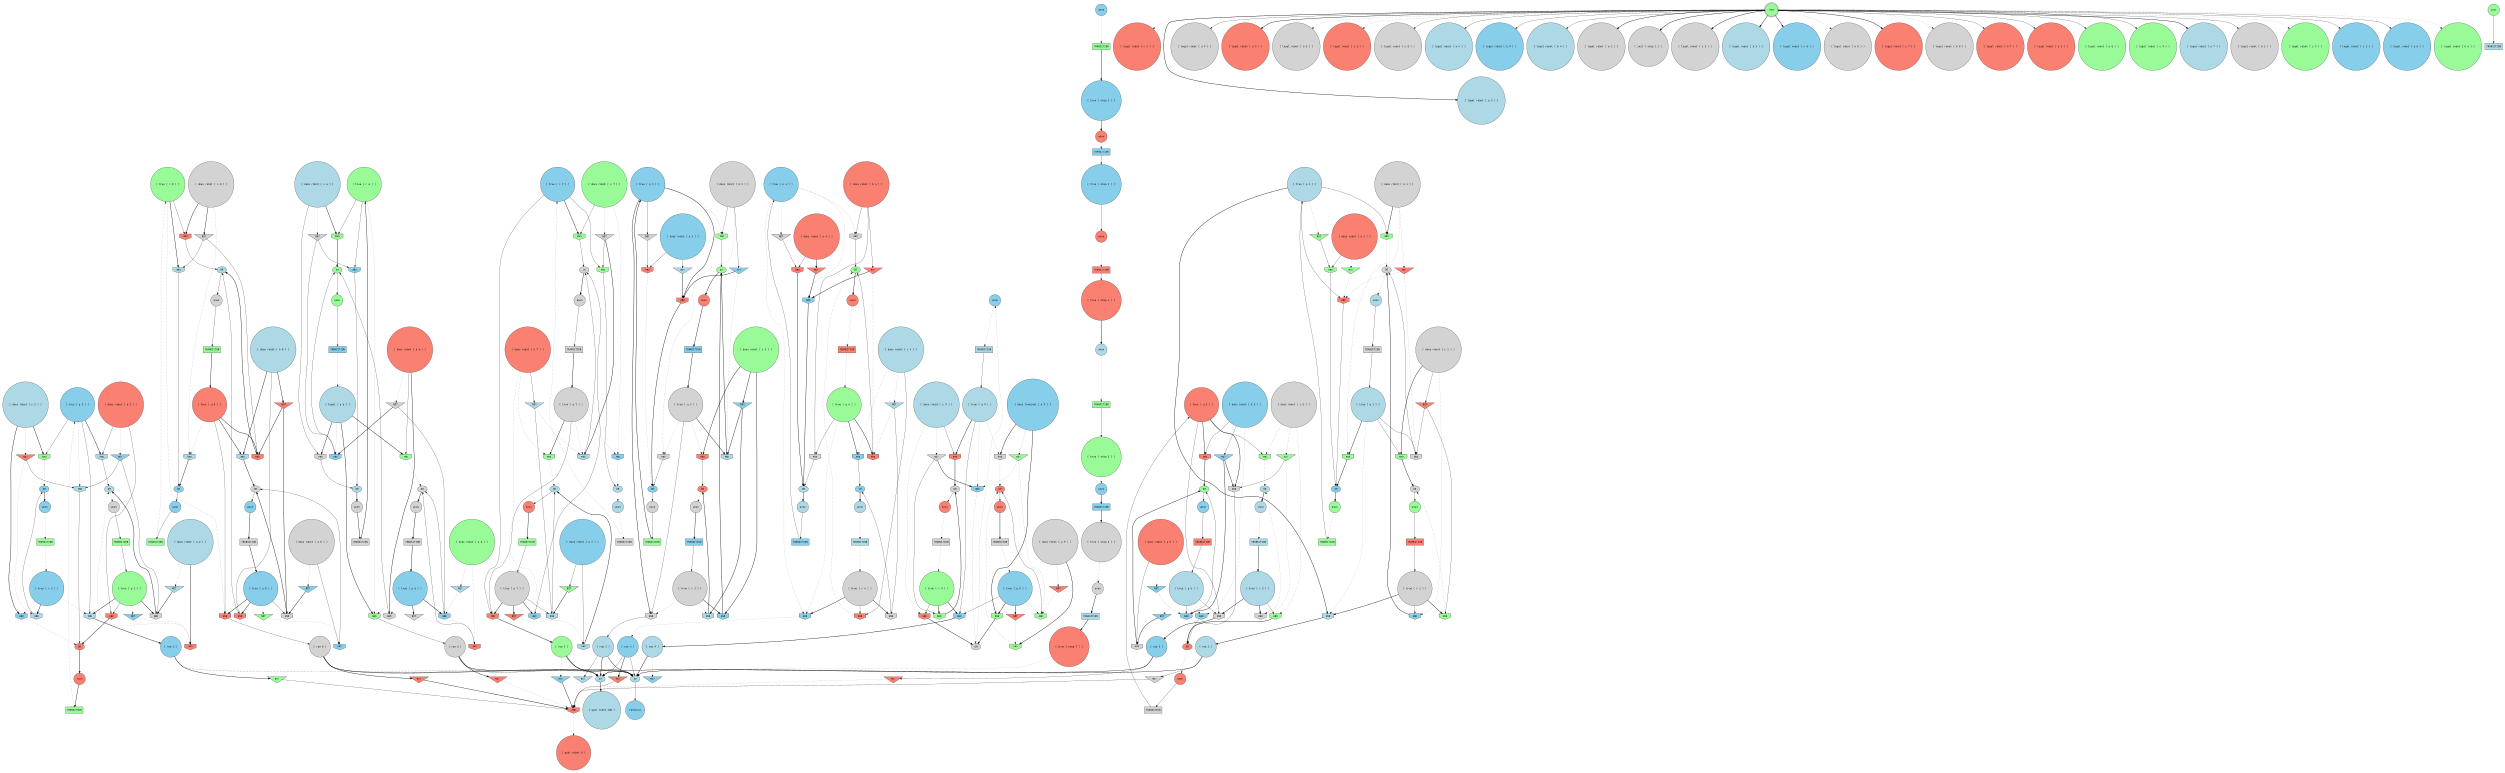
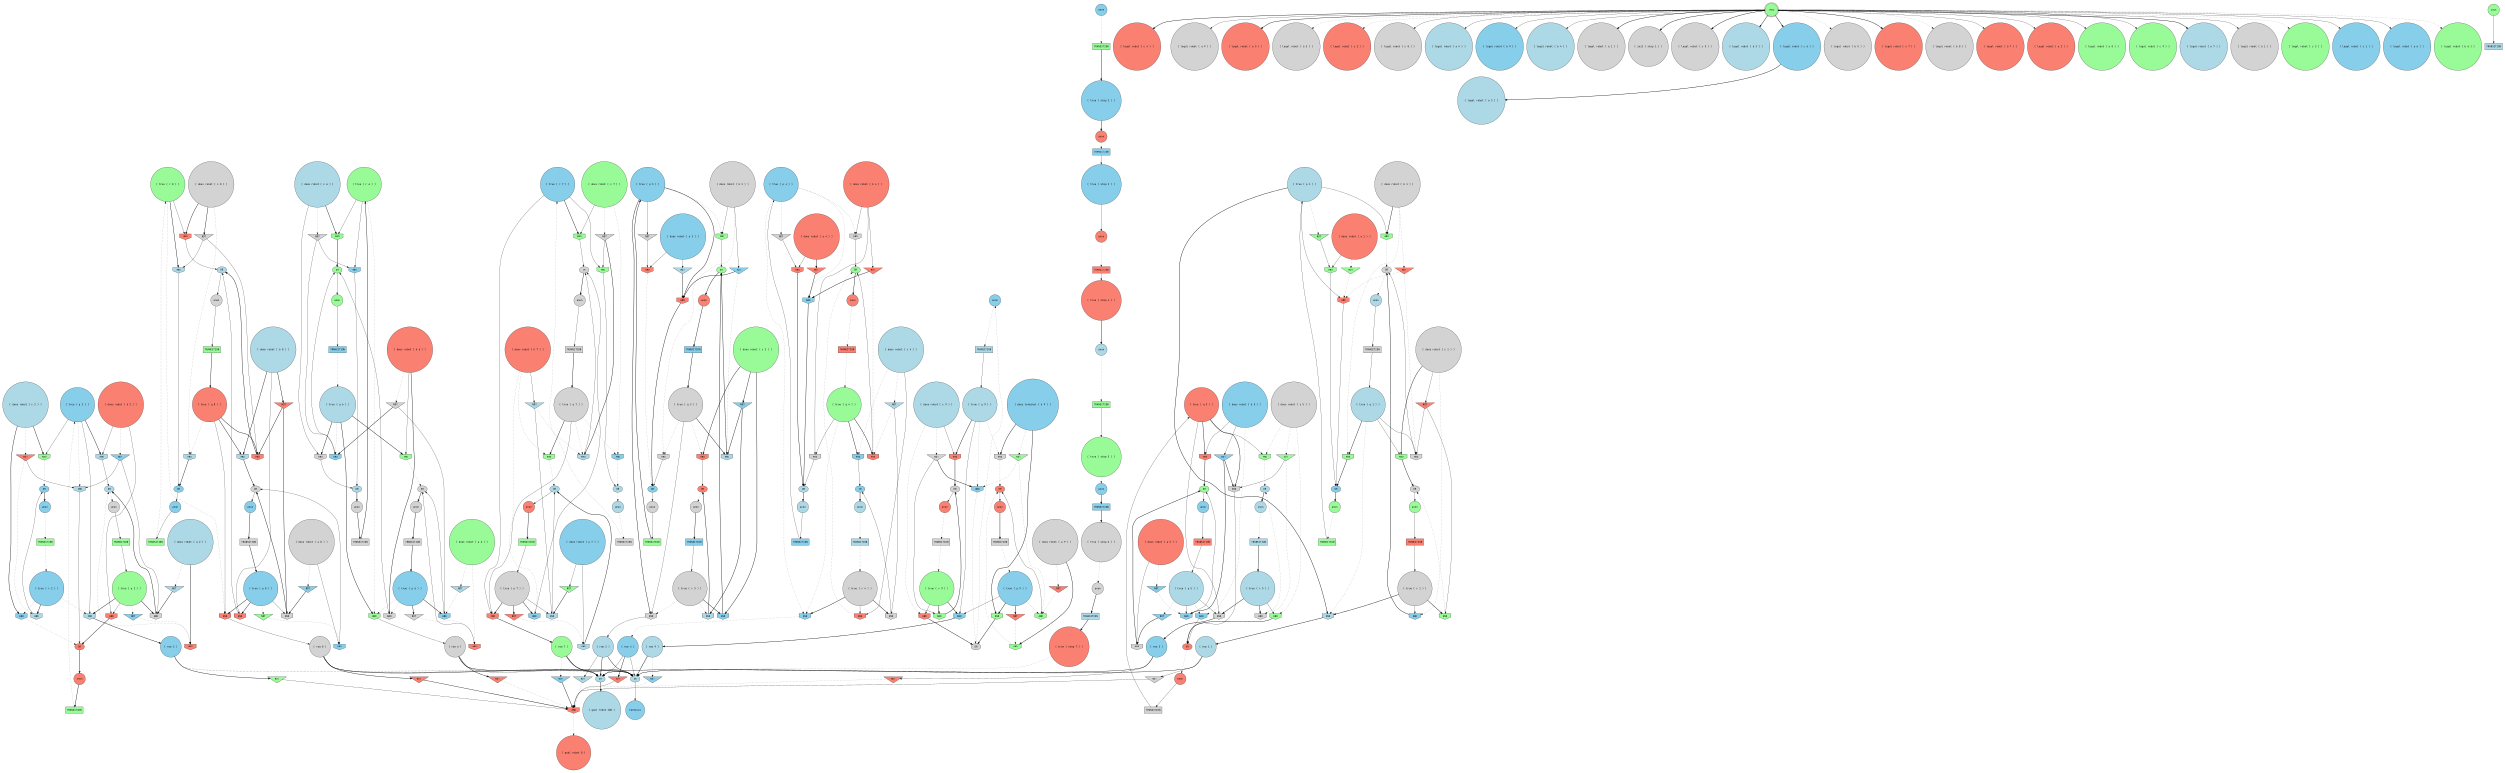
(1459, 12) -> (1382, 13)
(1165, 34) -> (1646, 92)
(338, 405) -> (338, 405)
